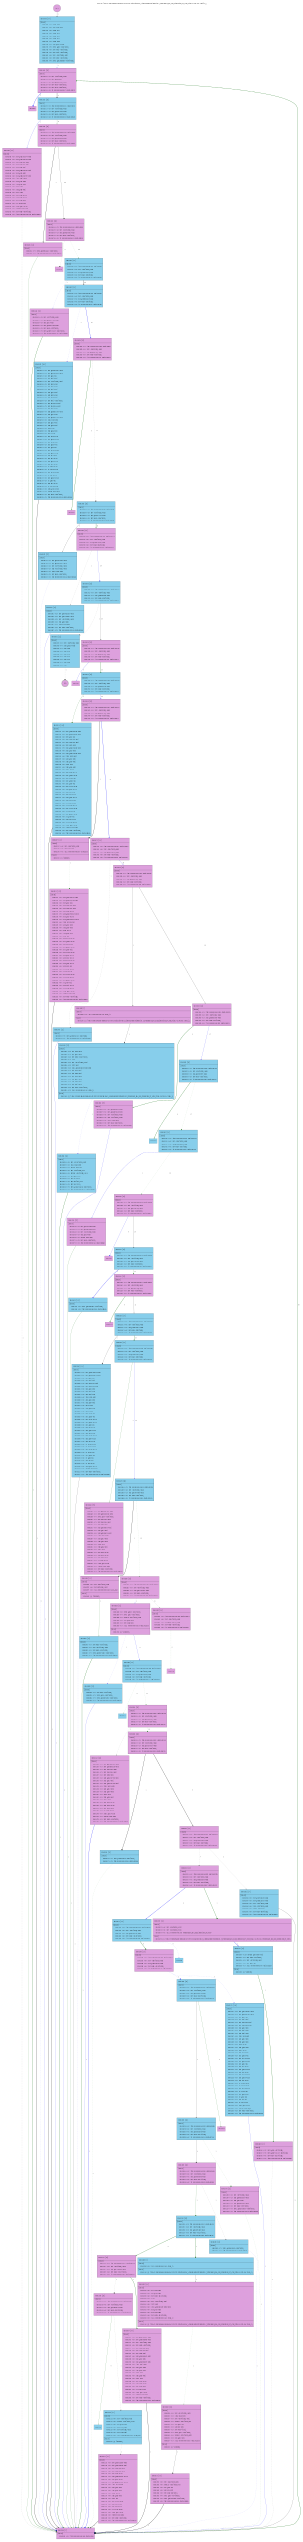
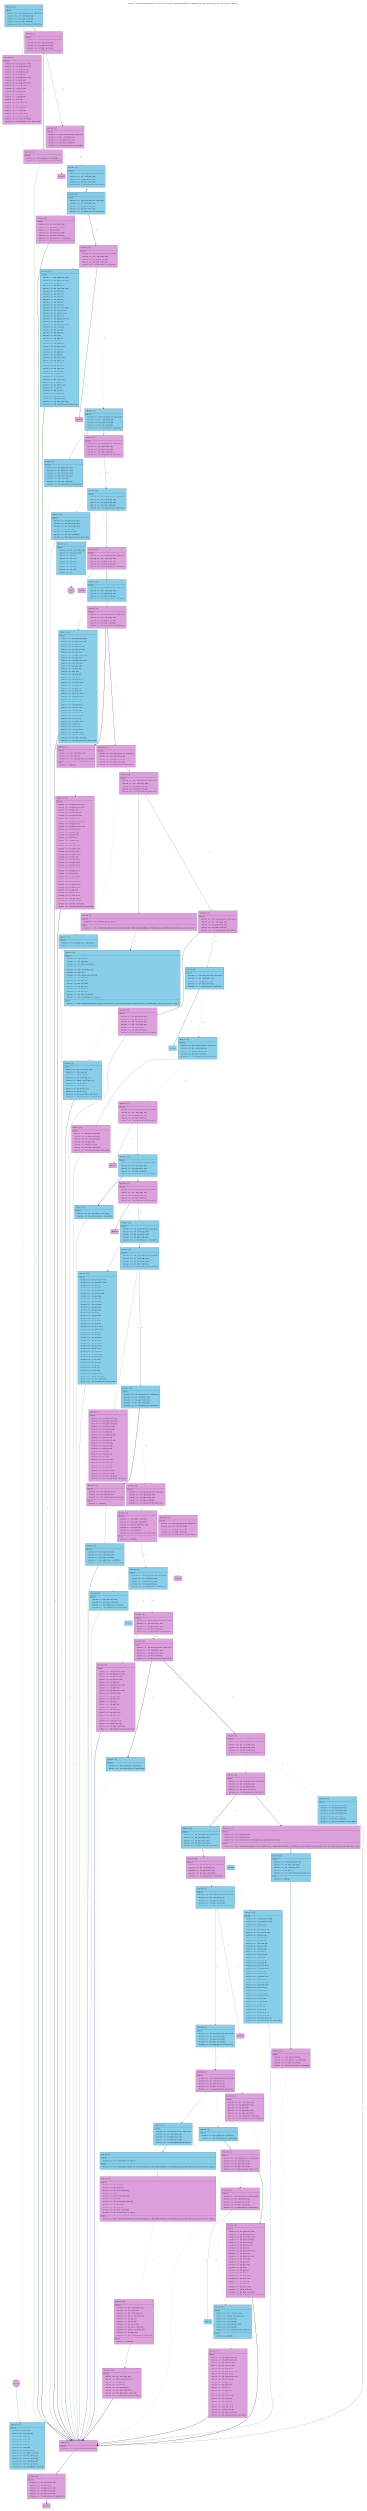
(57, 95) -> none
(156, 2245) -> (227, 2145)
